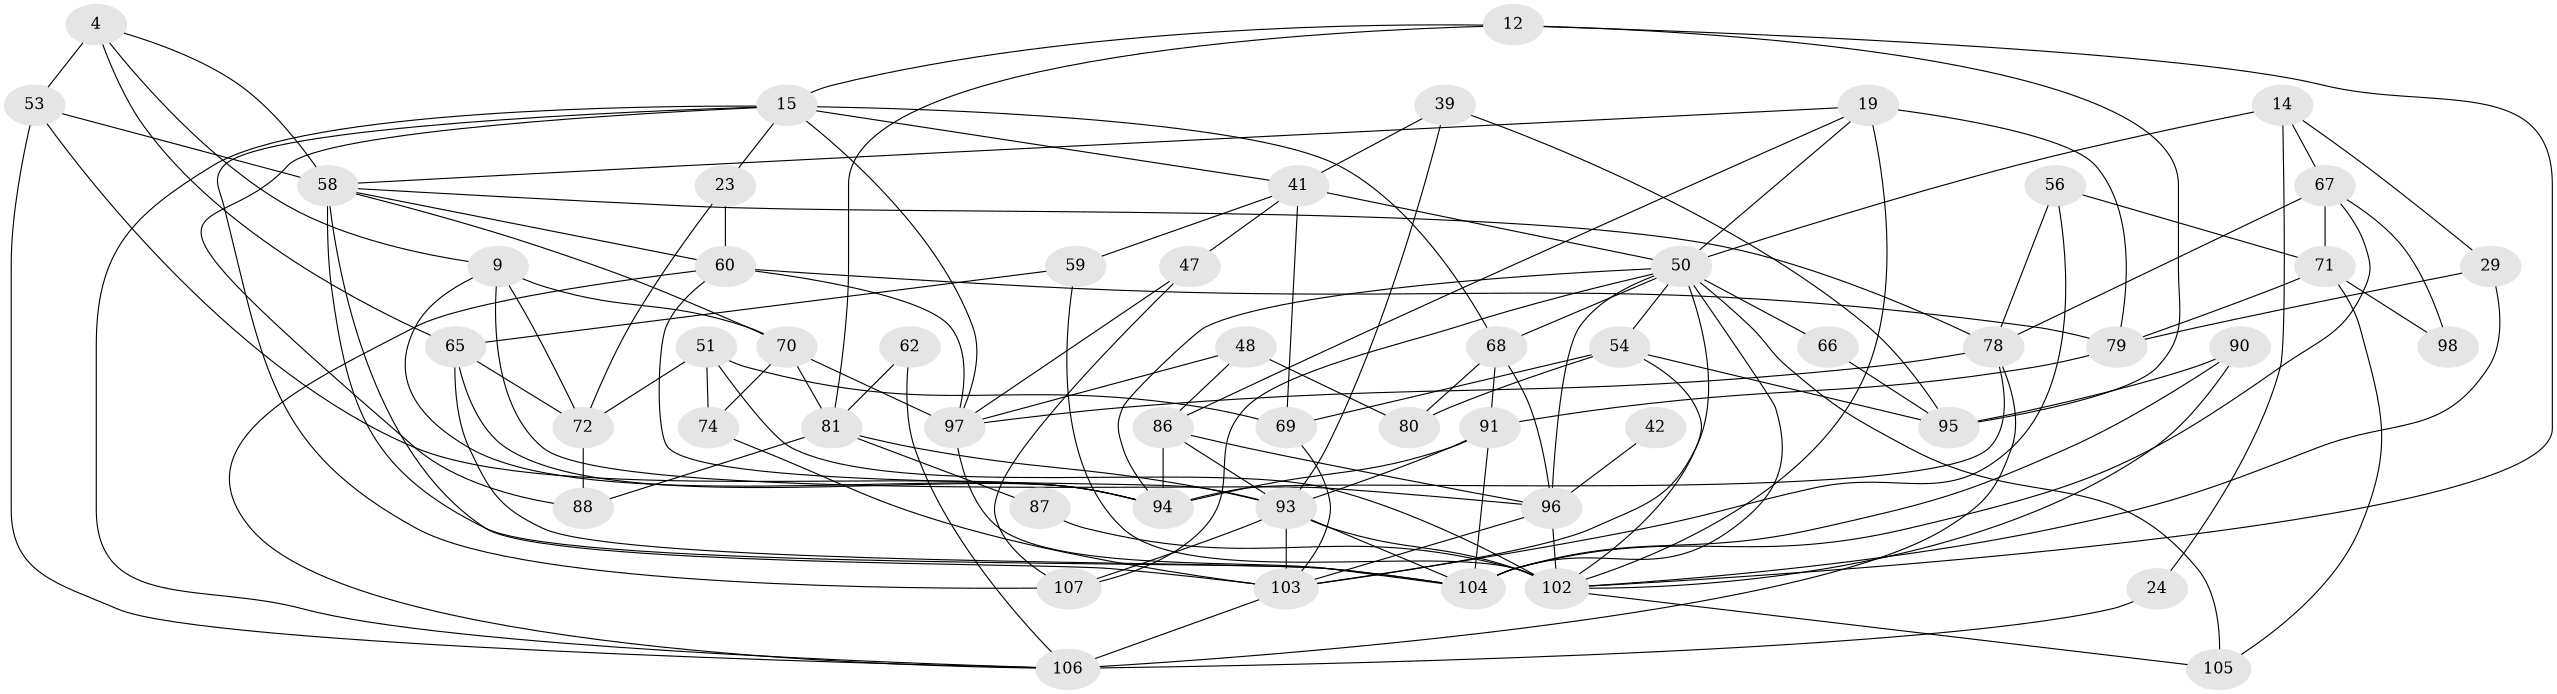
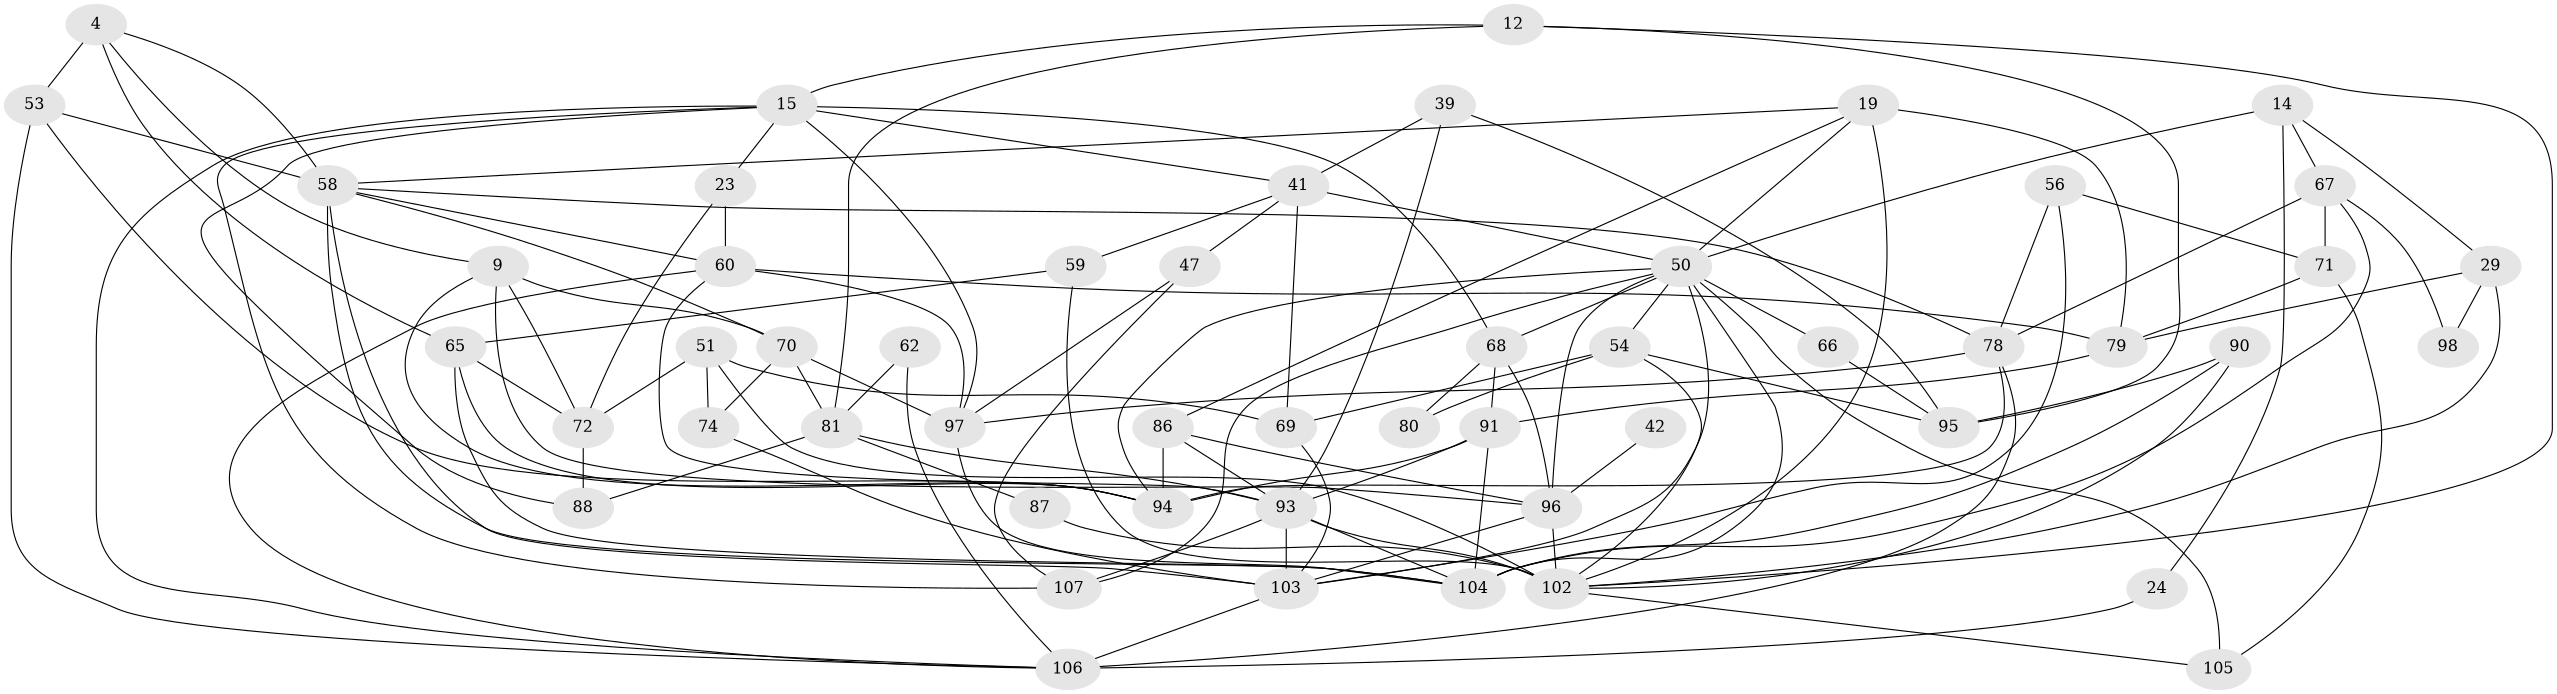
(2387, 307) -> (2469, 307)
(1246, 347) -> none
